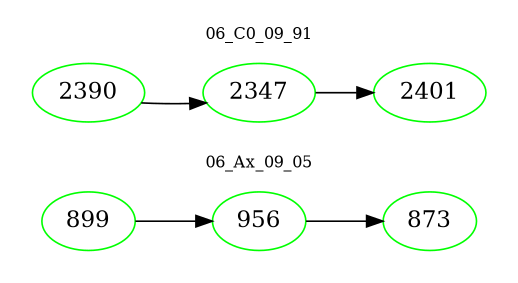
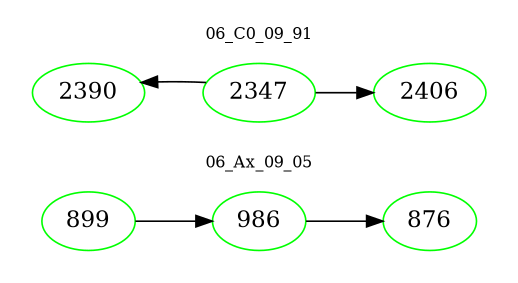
(430, 93) -> (430, 93)
(165, 104) -> (182, 82)
(259, 221) -> (259, 221)
(430, 221) -> (430, 221)
